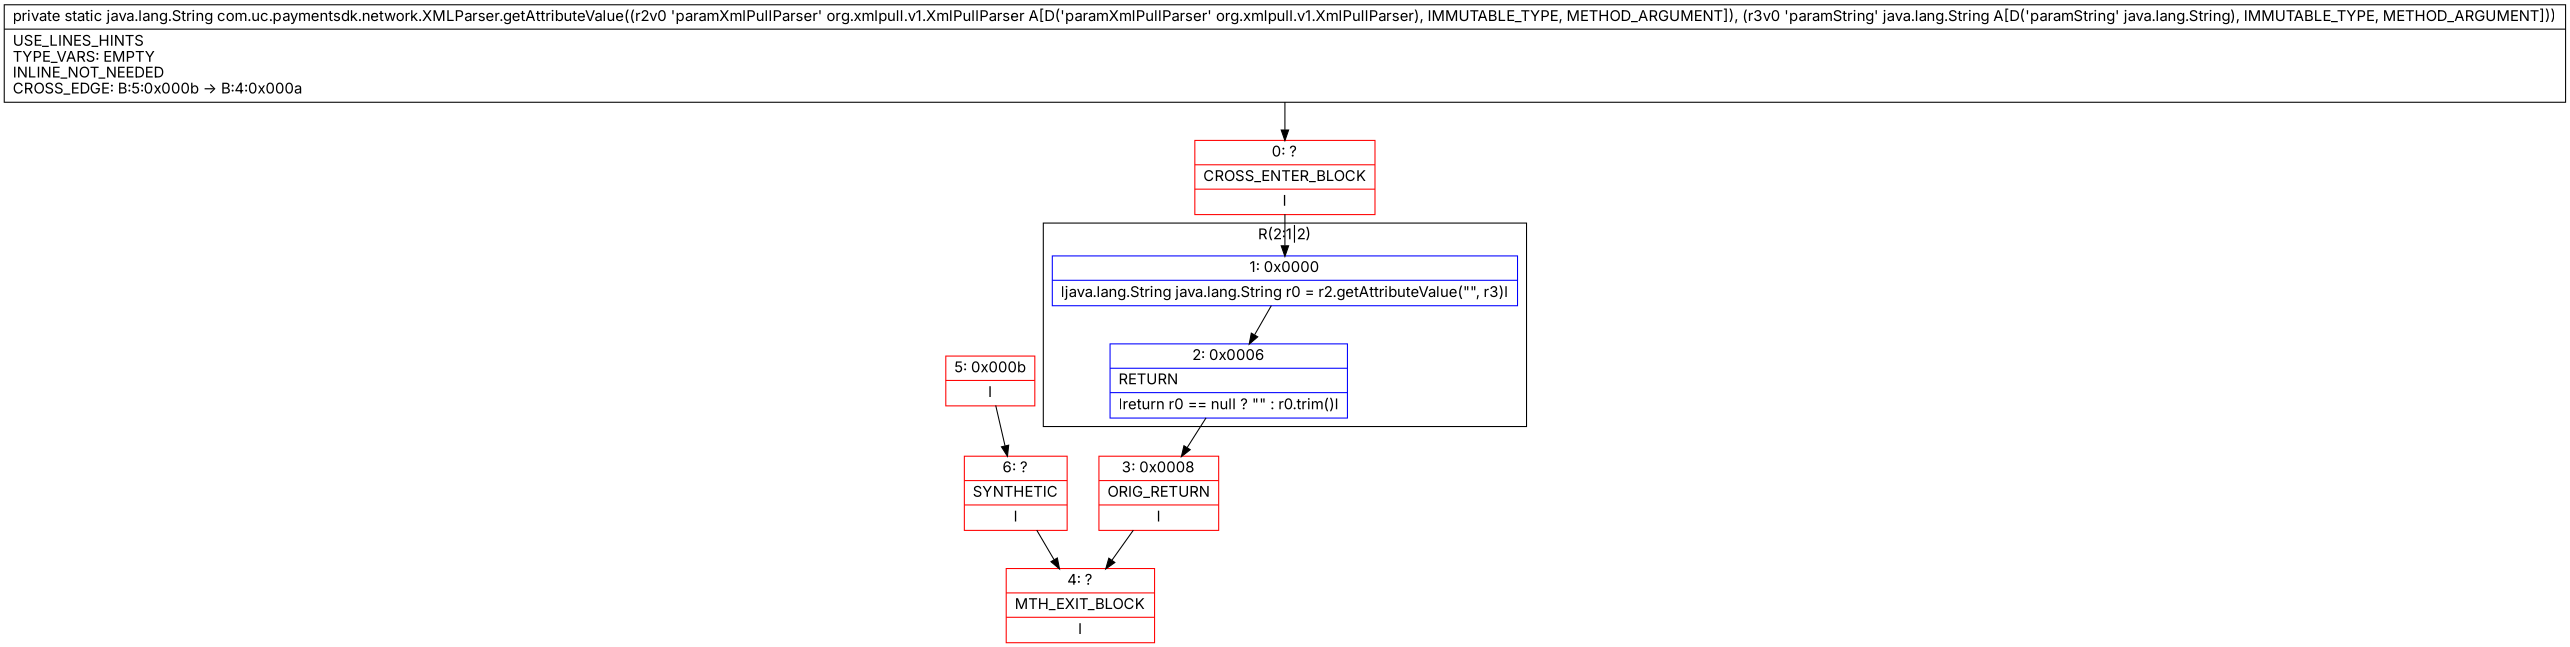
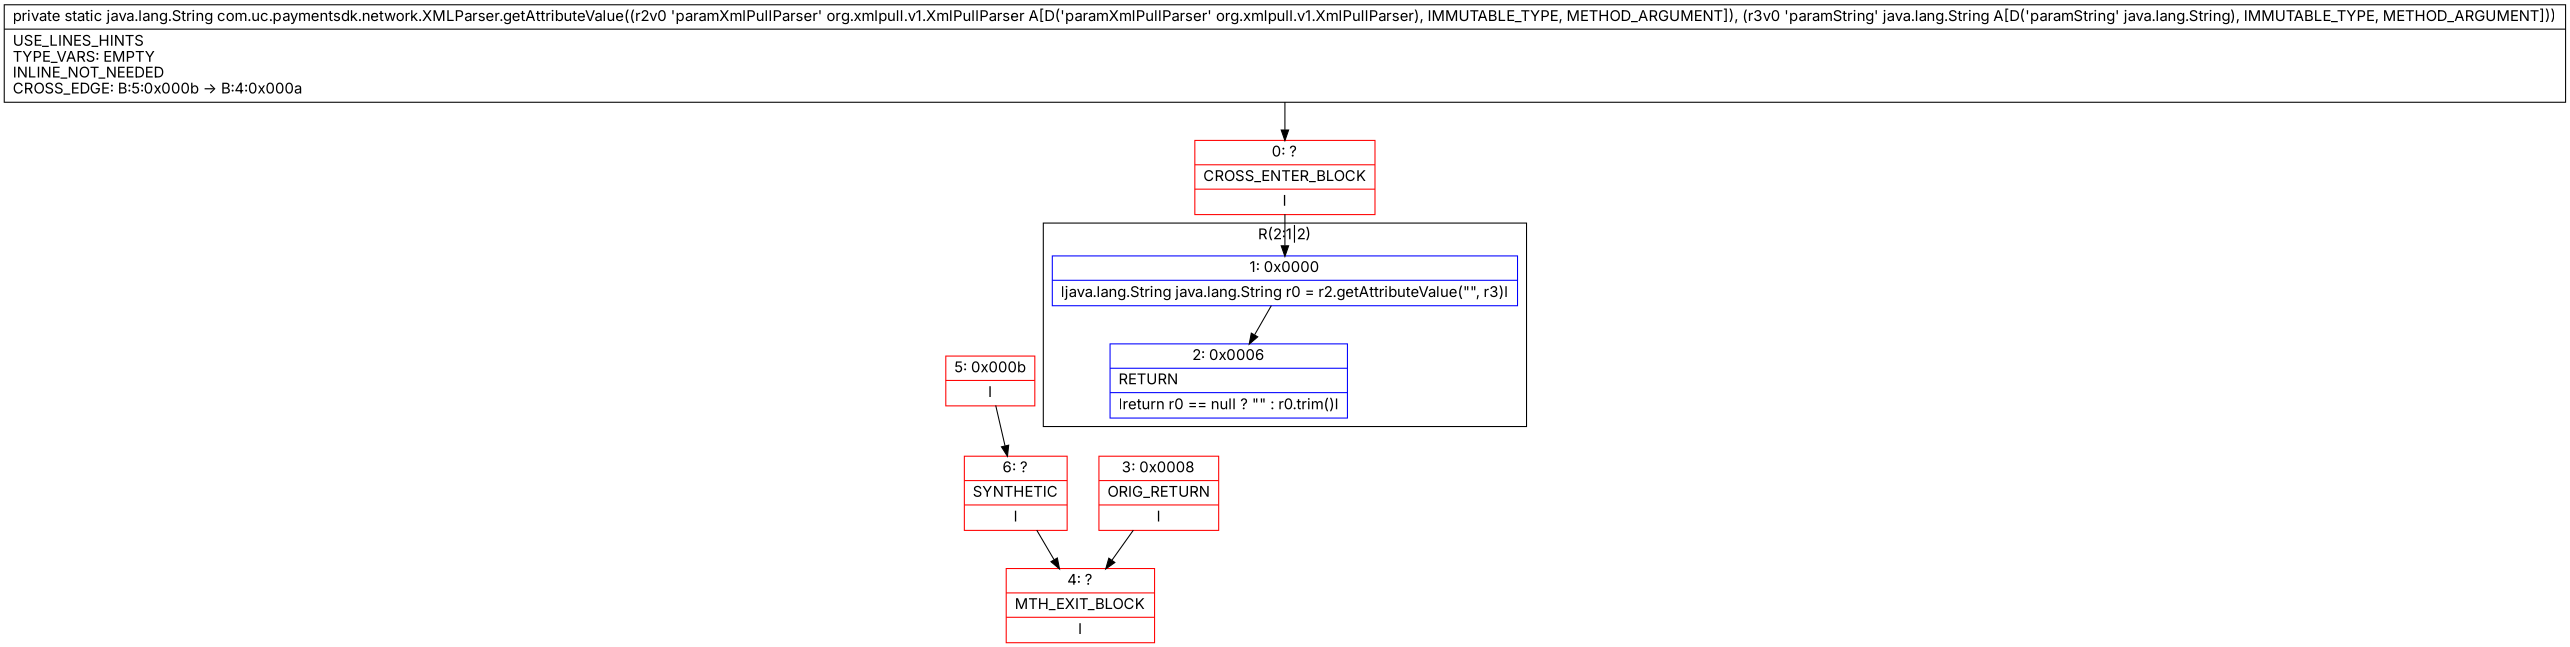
(1196, 433) -> none
